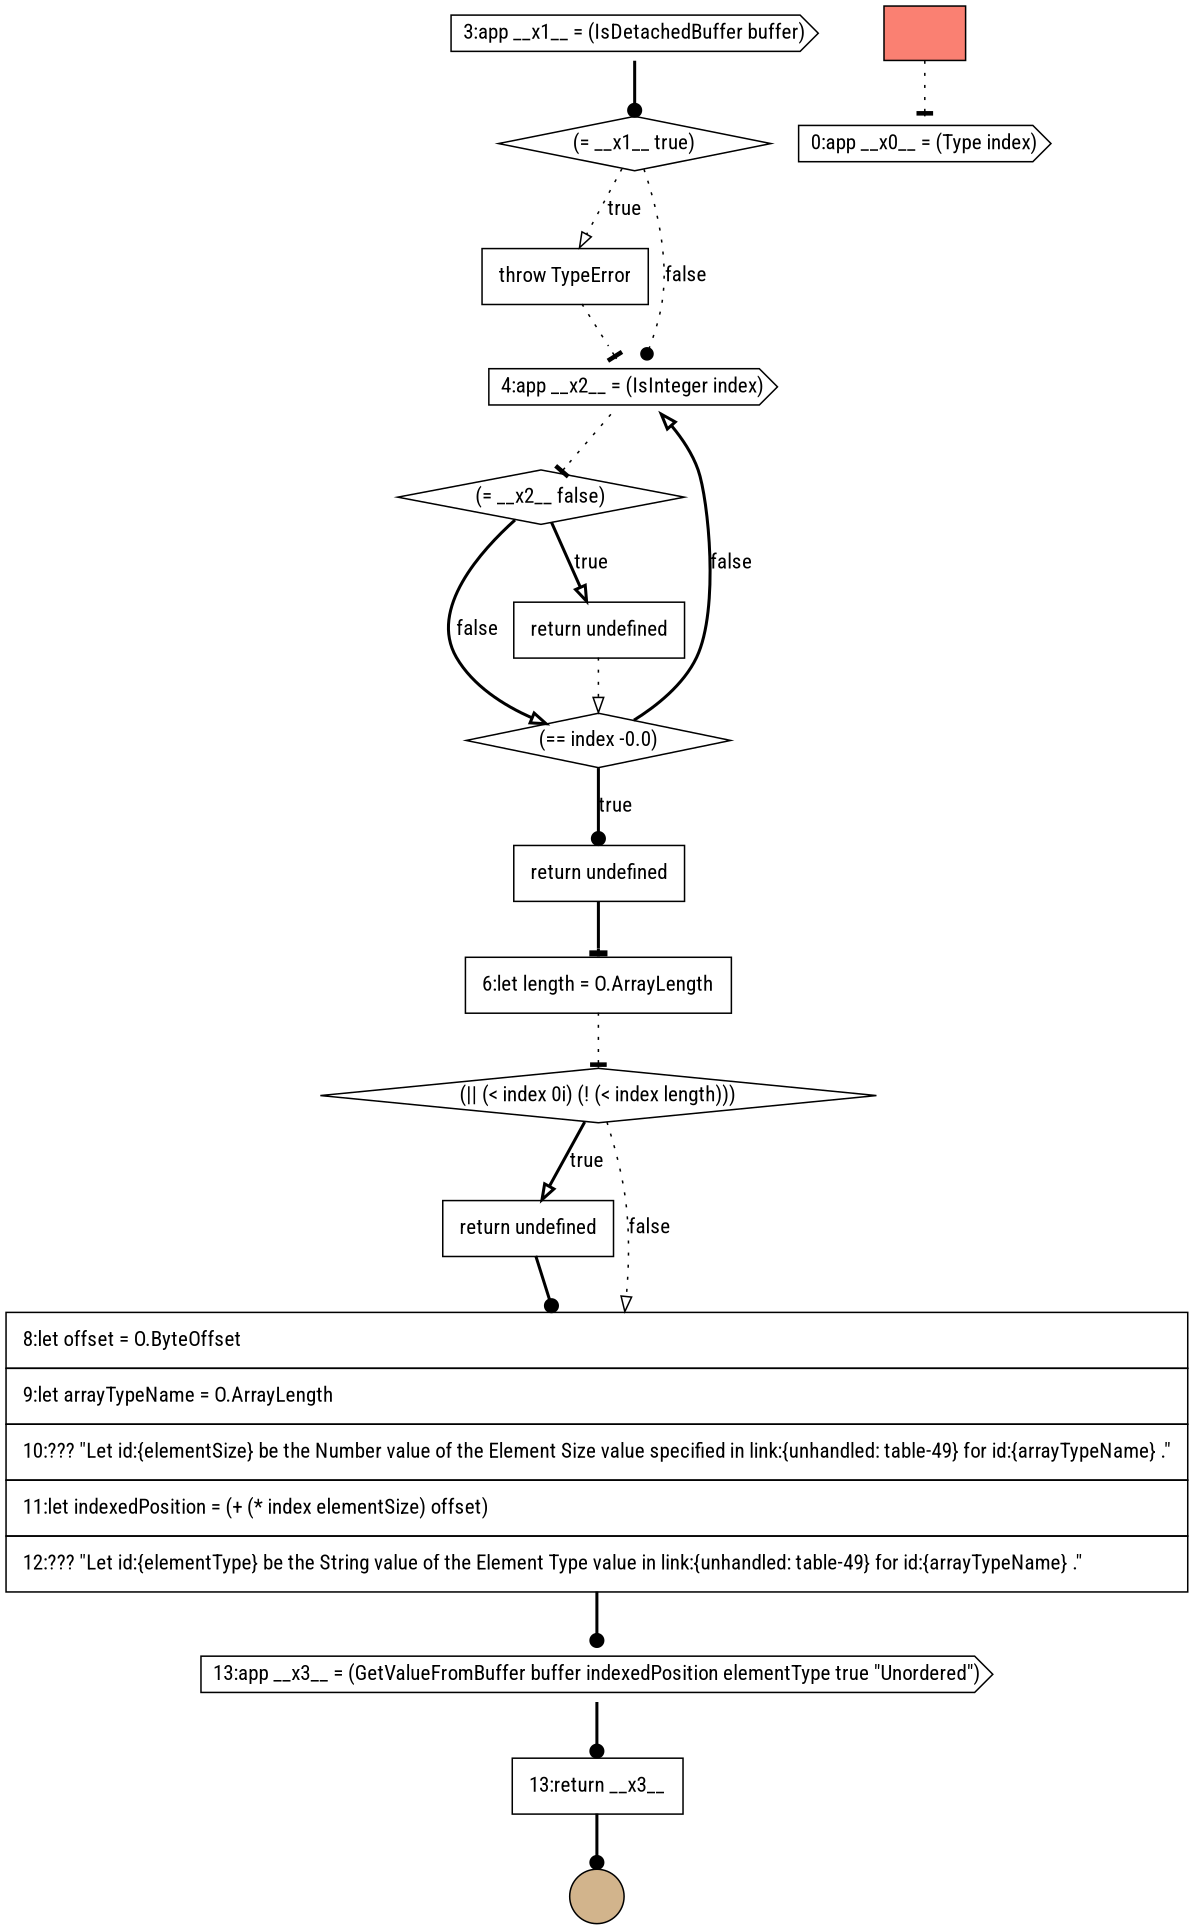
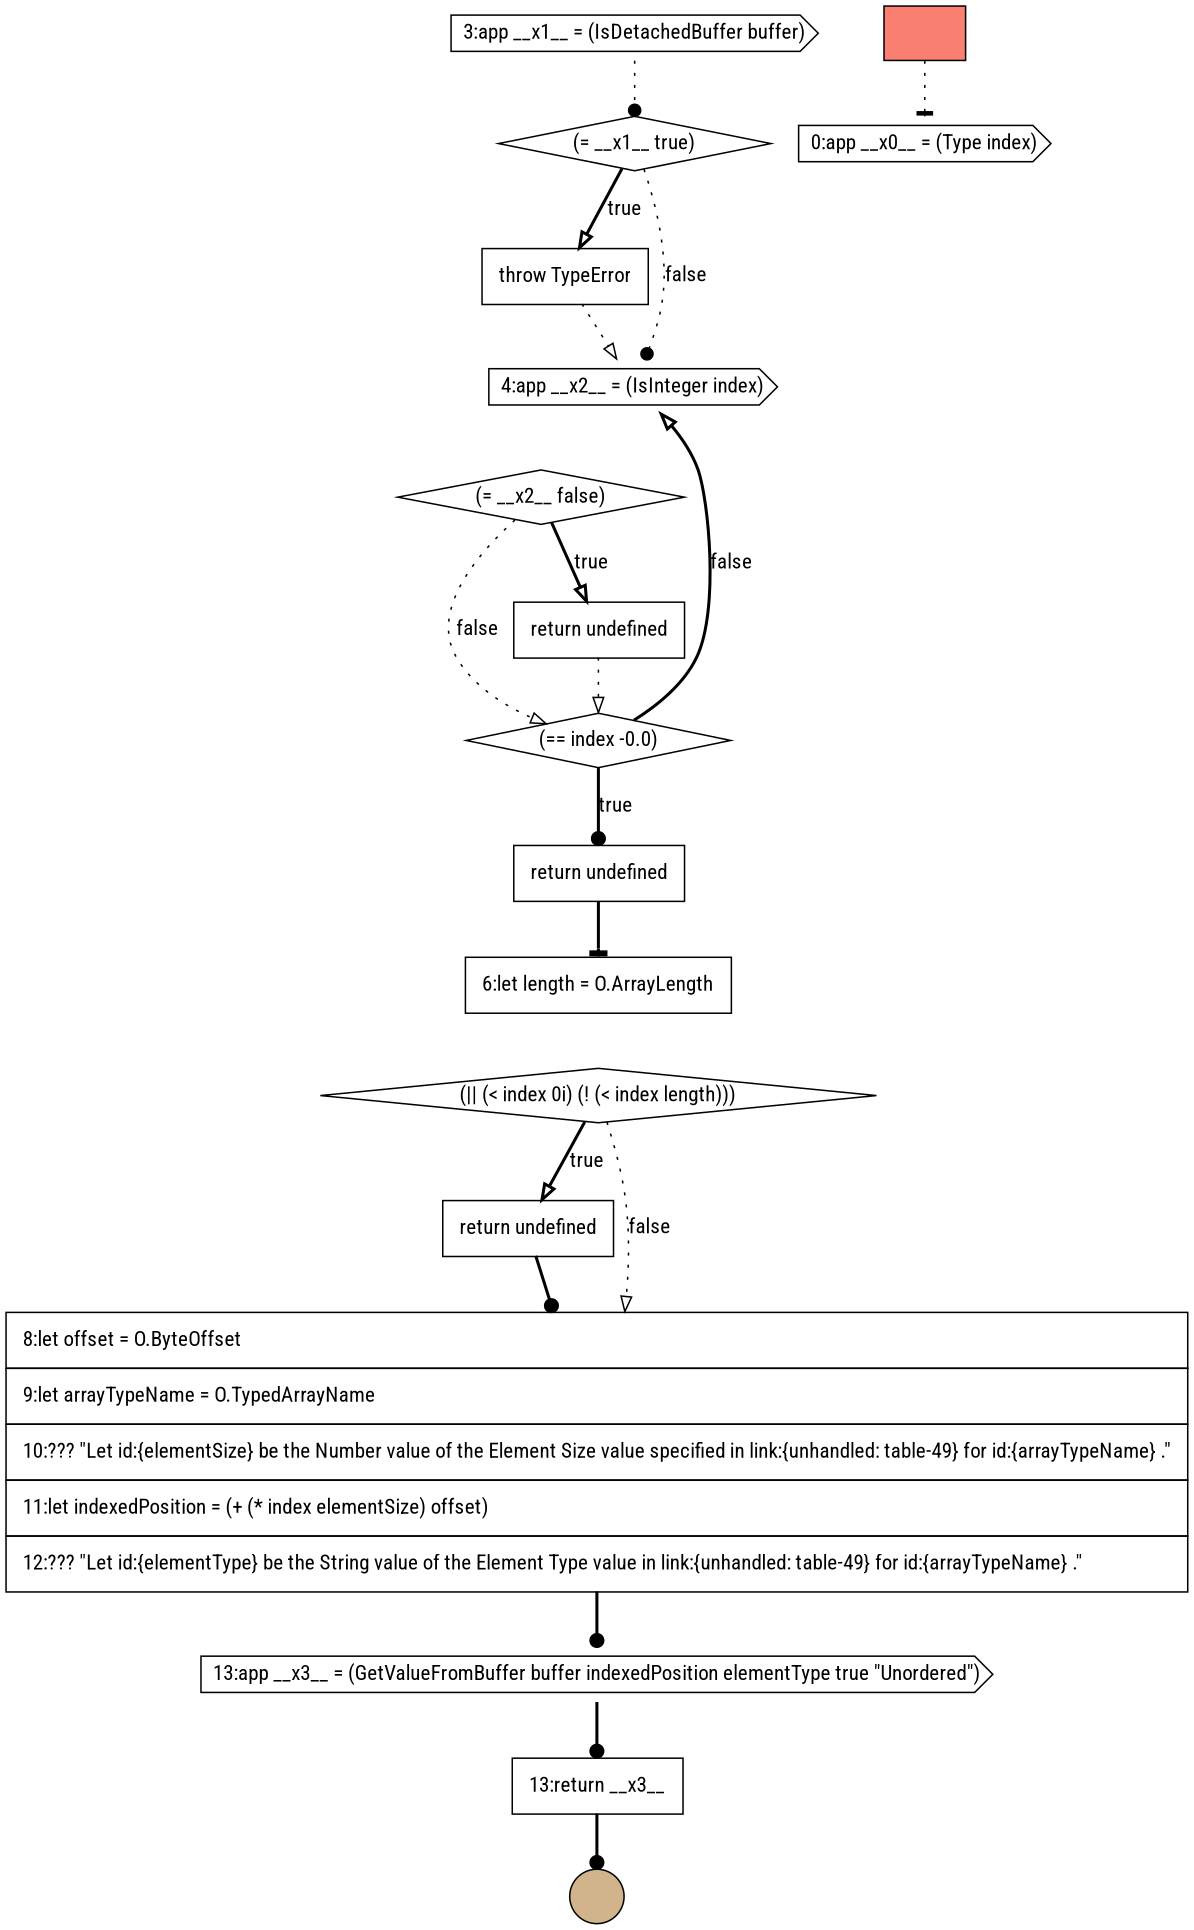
(635, 83) -> (635, 83)
(604, 202) -> (604, 202)
(595, 325) -> (595, 325)
(588, 441) -> none
(449, 627) -> (449, 627)
(598, 1036) -> none
(178, 1396) -> (199, 1396)
